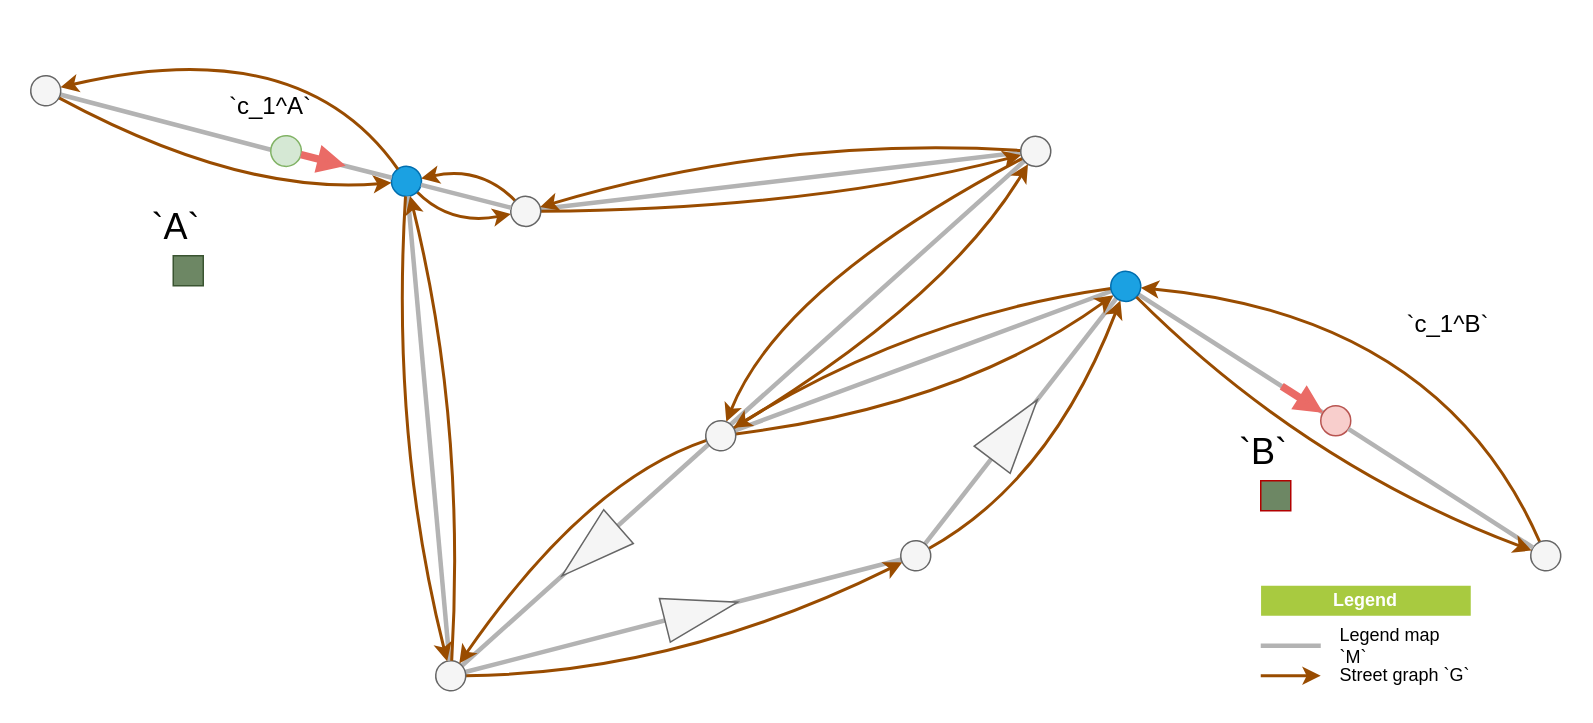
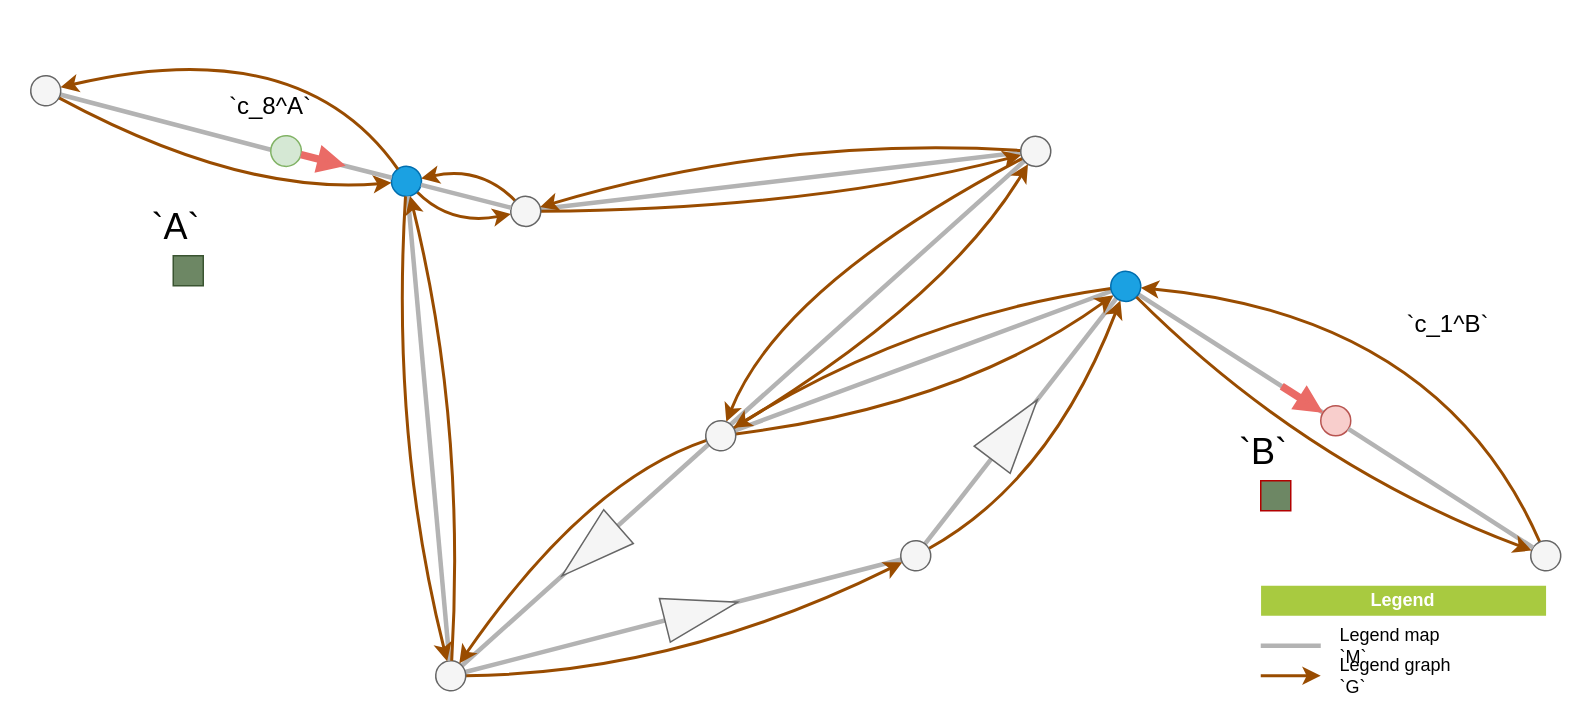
(271, 106) -> (271, 106)
(1366, 601) -> (1404, 601)
(1406, 676) -> (1406, 676)
